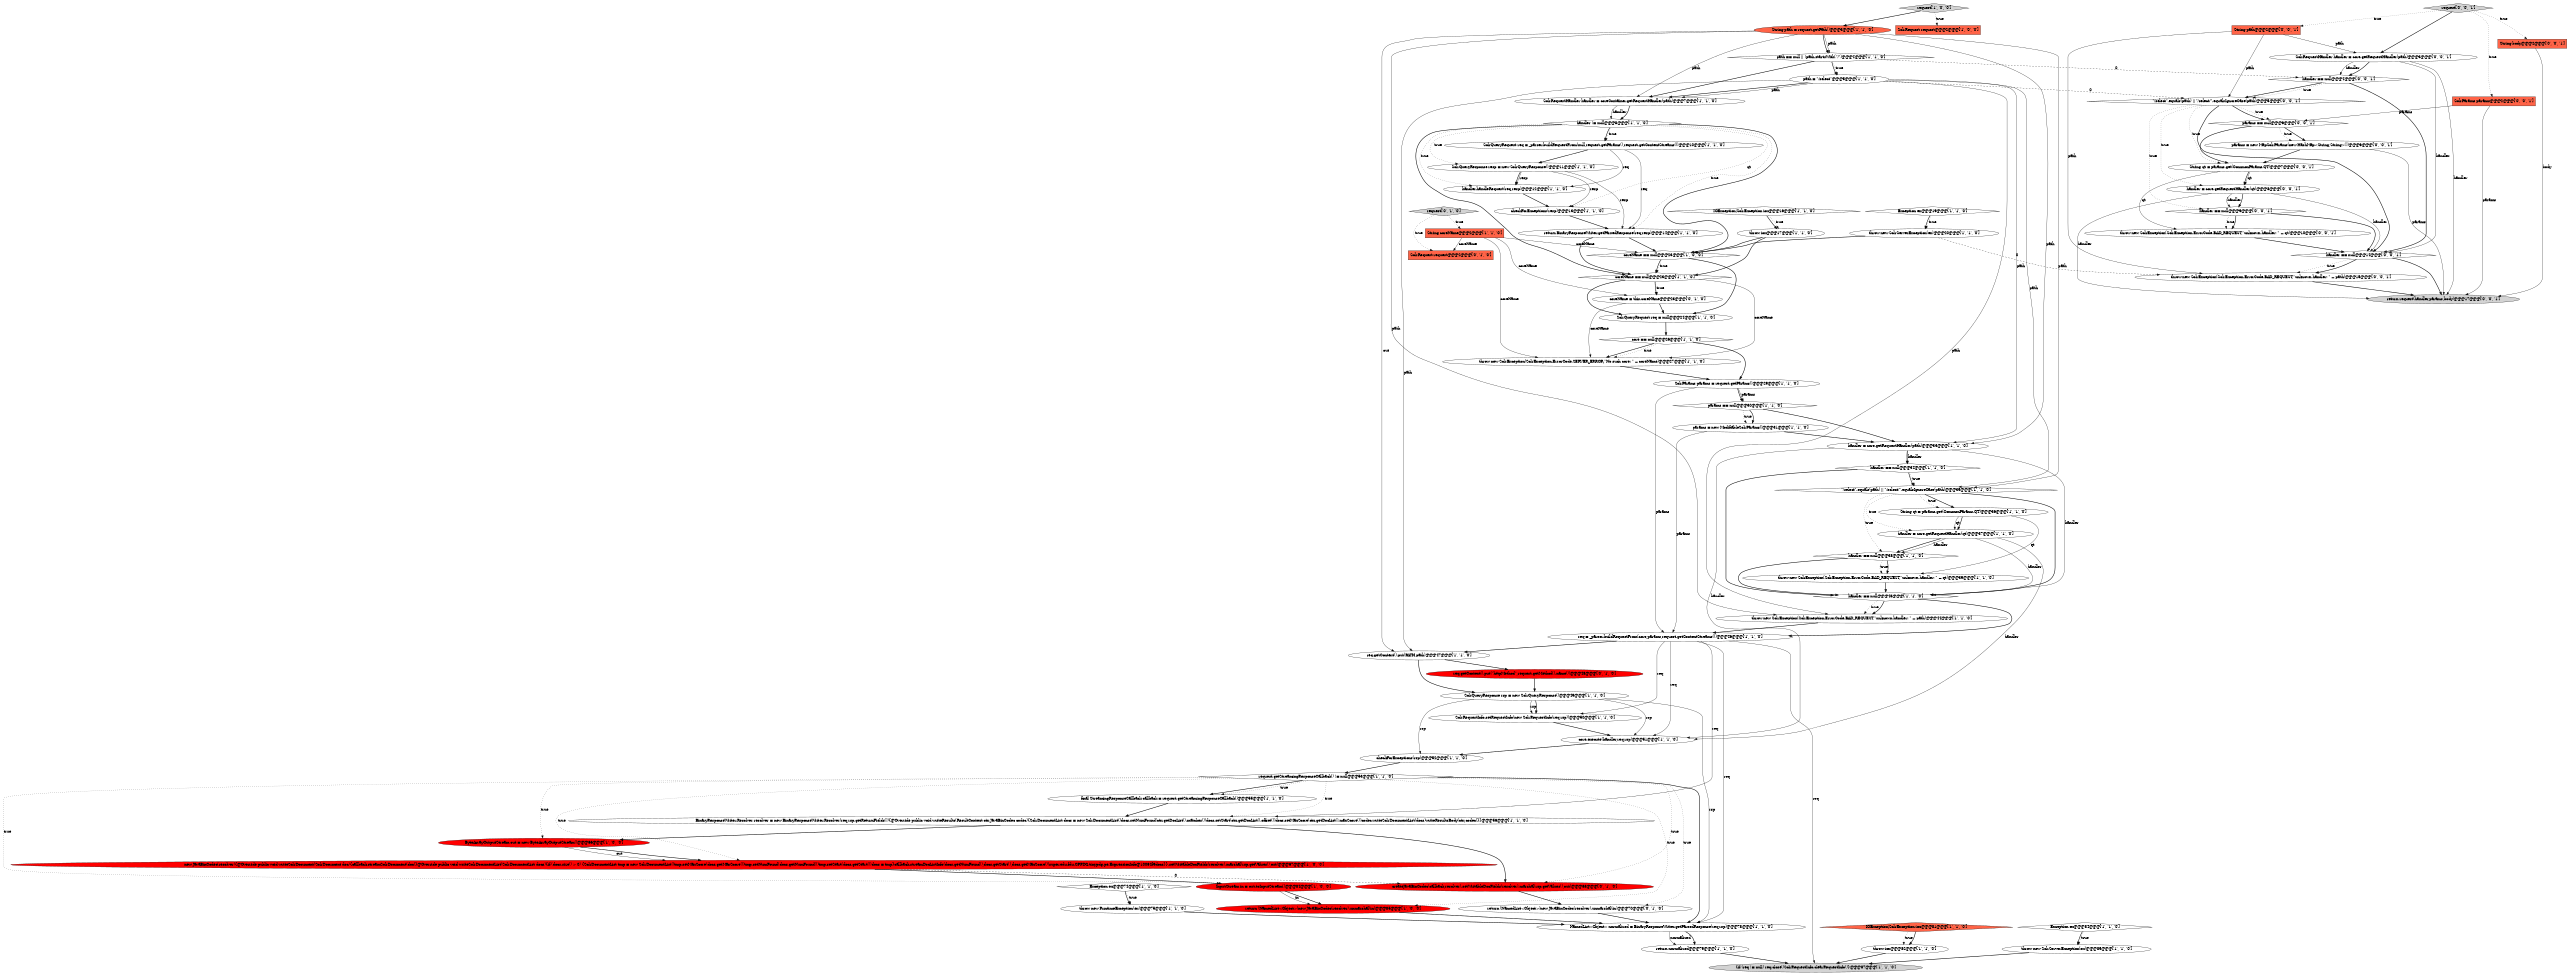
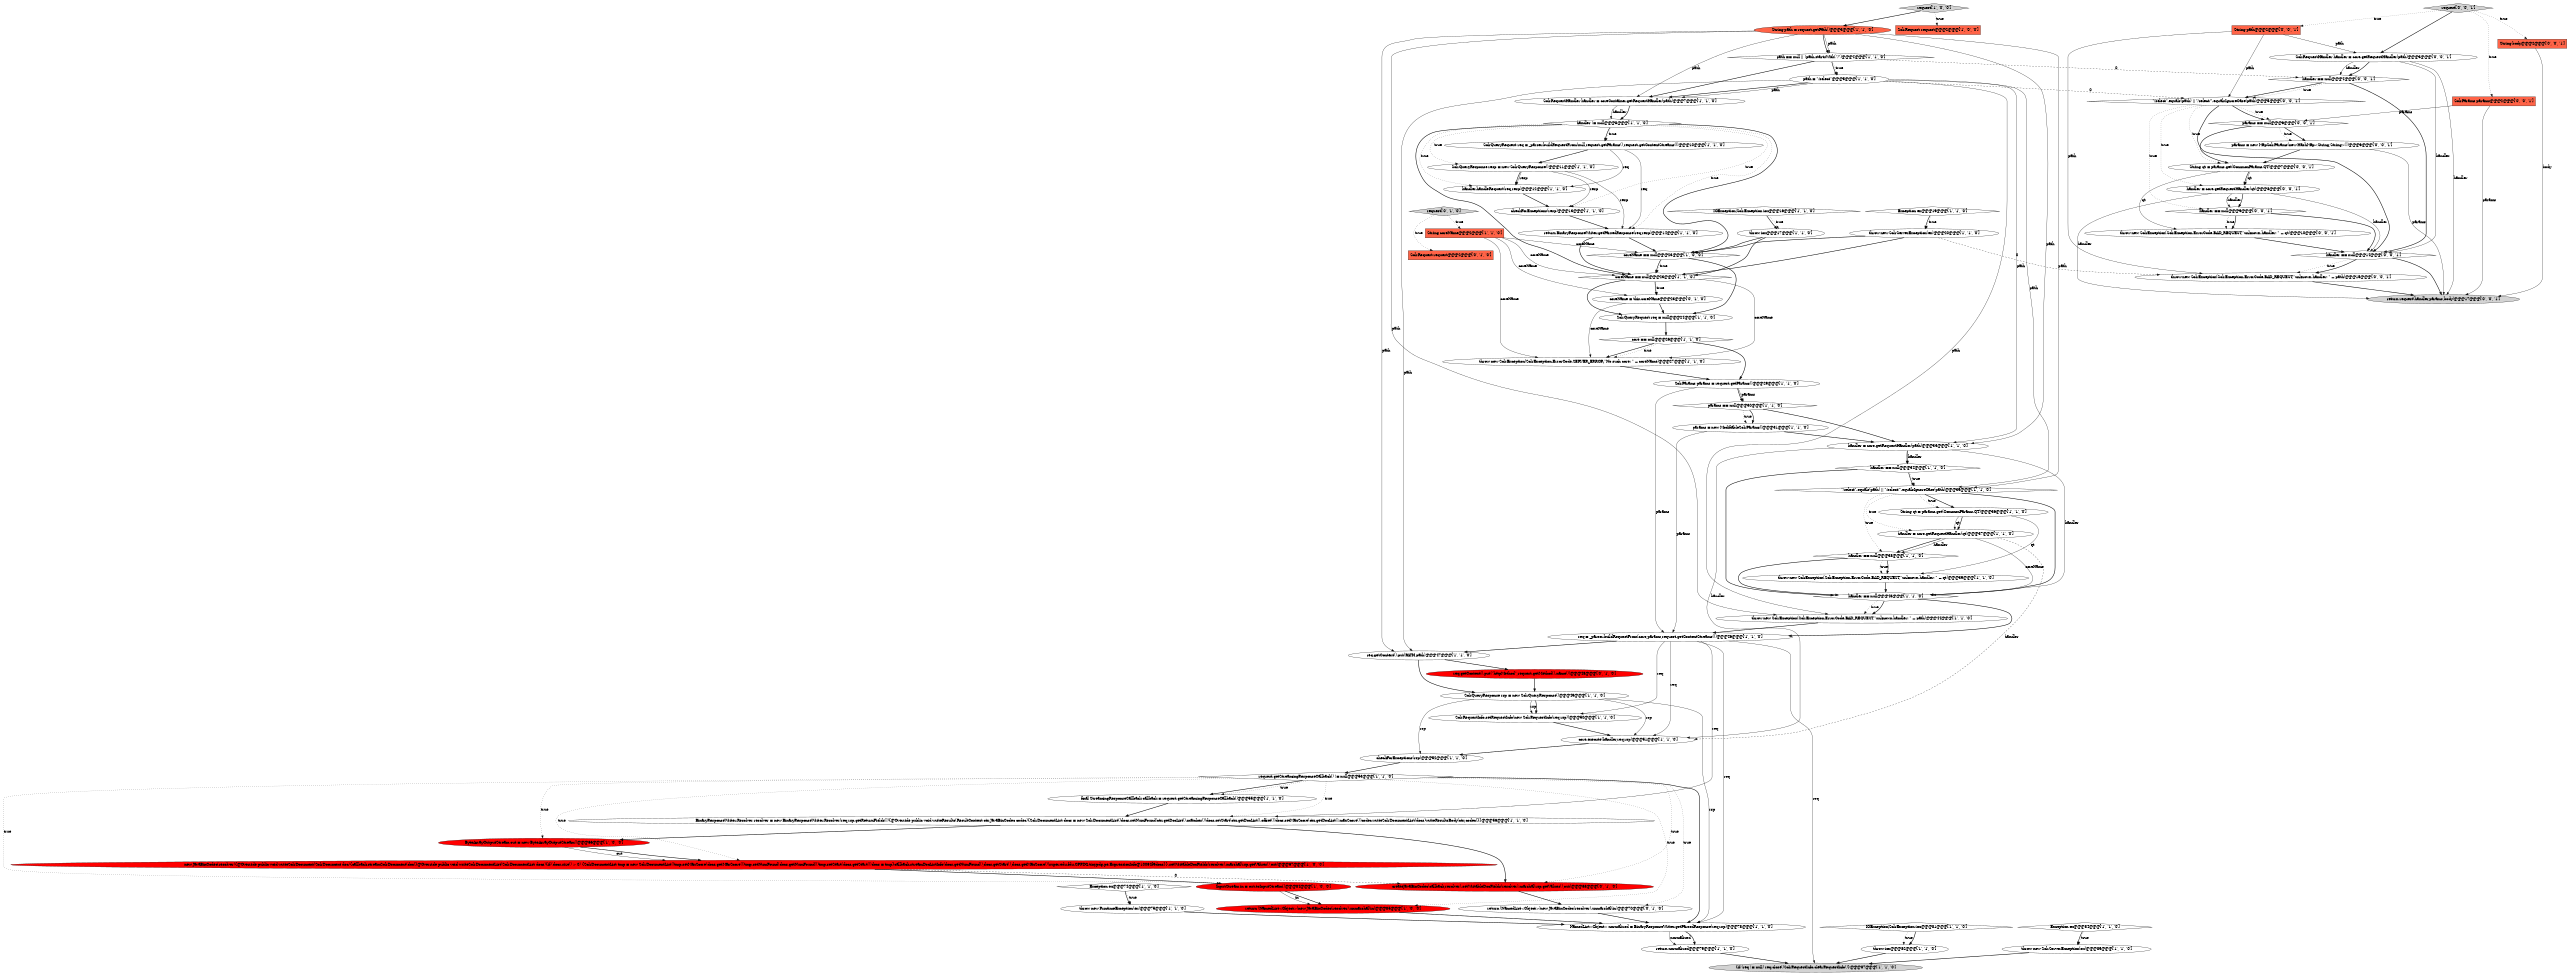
(1749, 167) -> (1749, 167)
(1458, 243) -> (1552, 269)
none -> (1795, 258)
(1386, 351) -> (1386, 351)
(2034, 567) -> (2034, 567)
(1924, 692) -> (1924, 692)
(1916, 927) -> (1916, 927)
